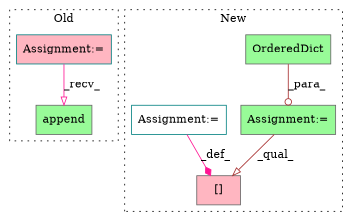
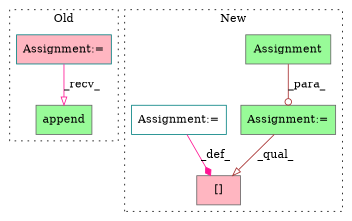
(288, 49) -> (288, 49)
